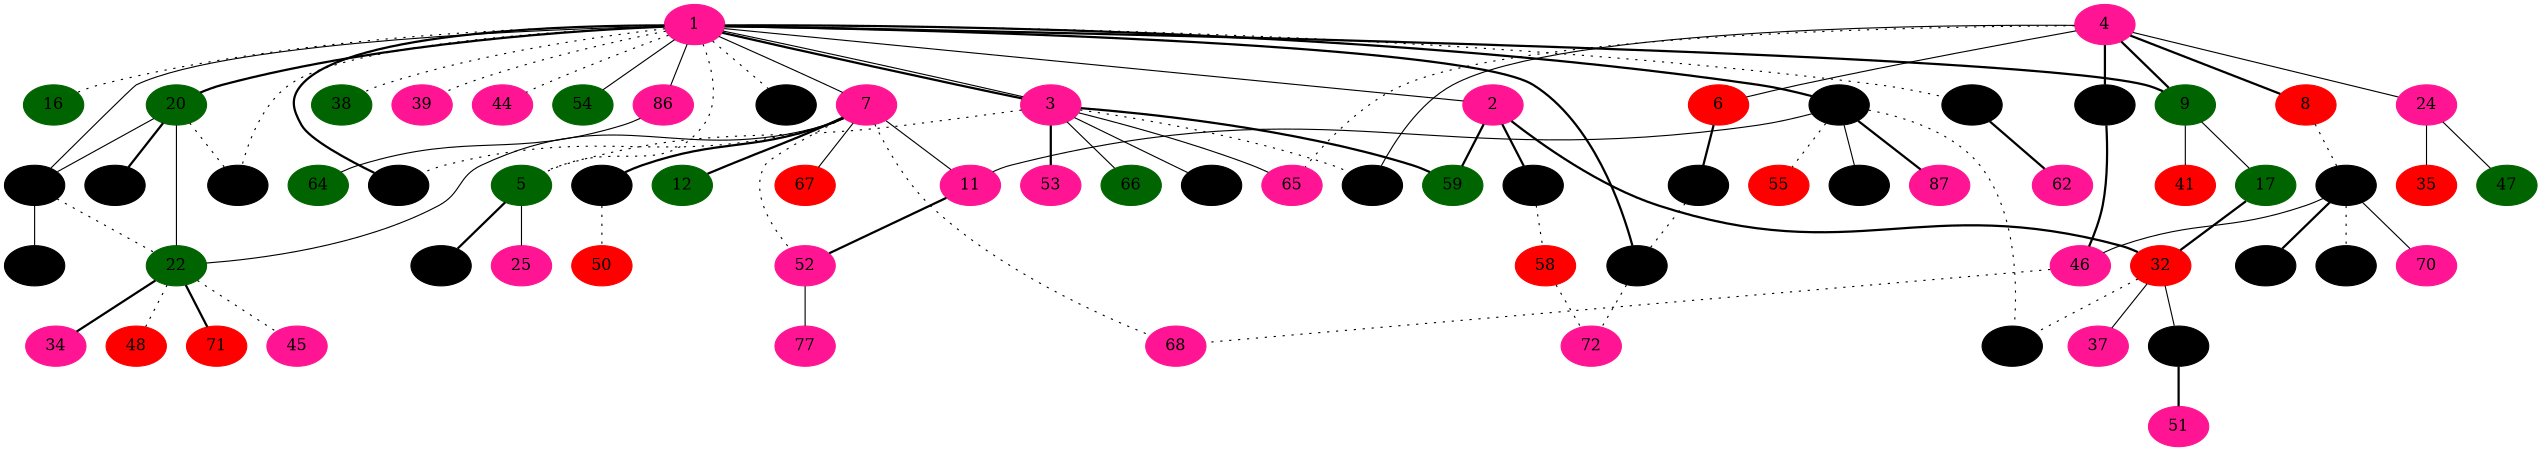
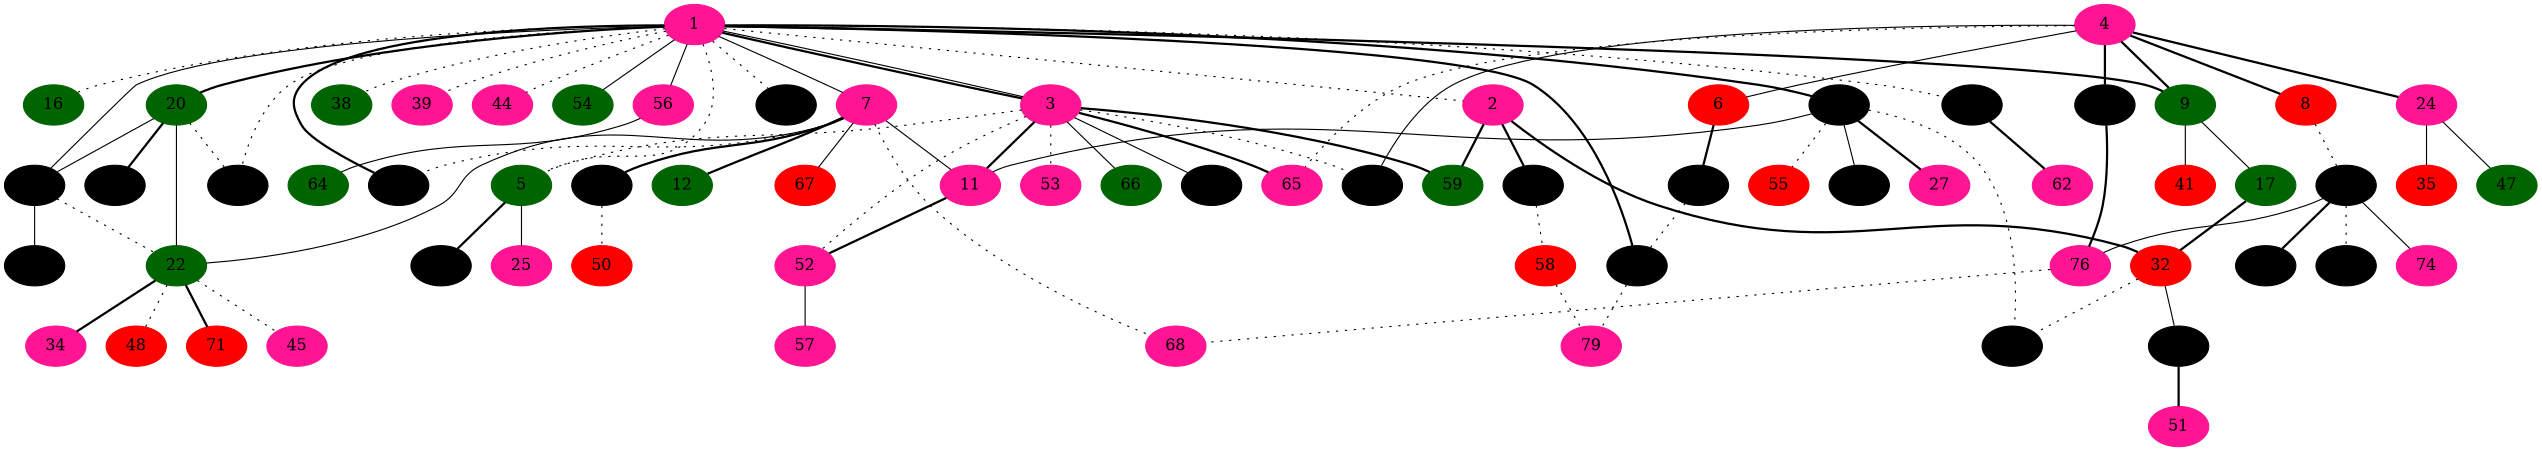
(1094, 65) -> (1094, 65)
(2266, 65) -> (2266, 65)
(663, 105) -> (663, 105)
(1184, 142) -> (1184, 142)
none -> (1011, 145)
(1051, 145) -> (1051, 145)
(765, 165) -> (918, 173)
(1940, 185) -> (1940, 185)
(2080, 266) -> (2080, 266)
(2427, 266) -> (2427, 266)
(805, 346) -> (805, 346)
(1591, 346) -> (1591, 346)
(2098, 346) -> none
